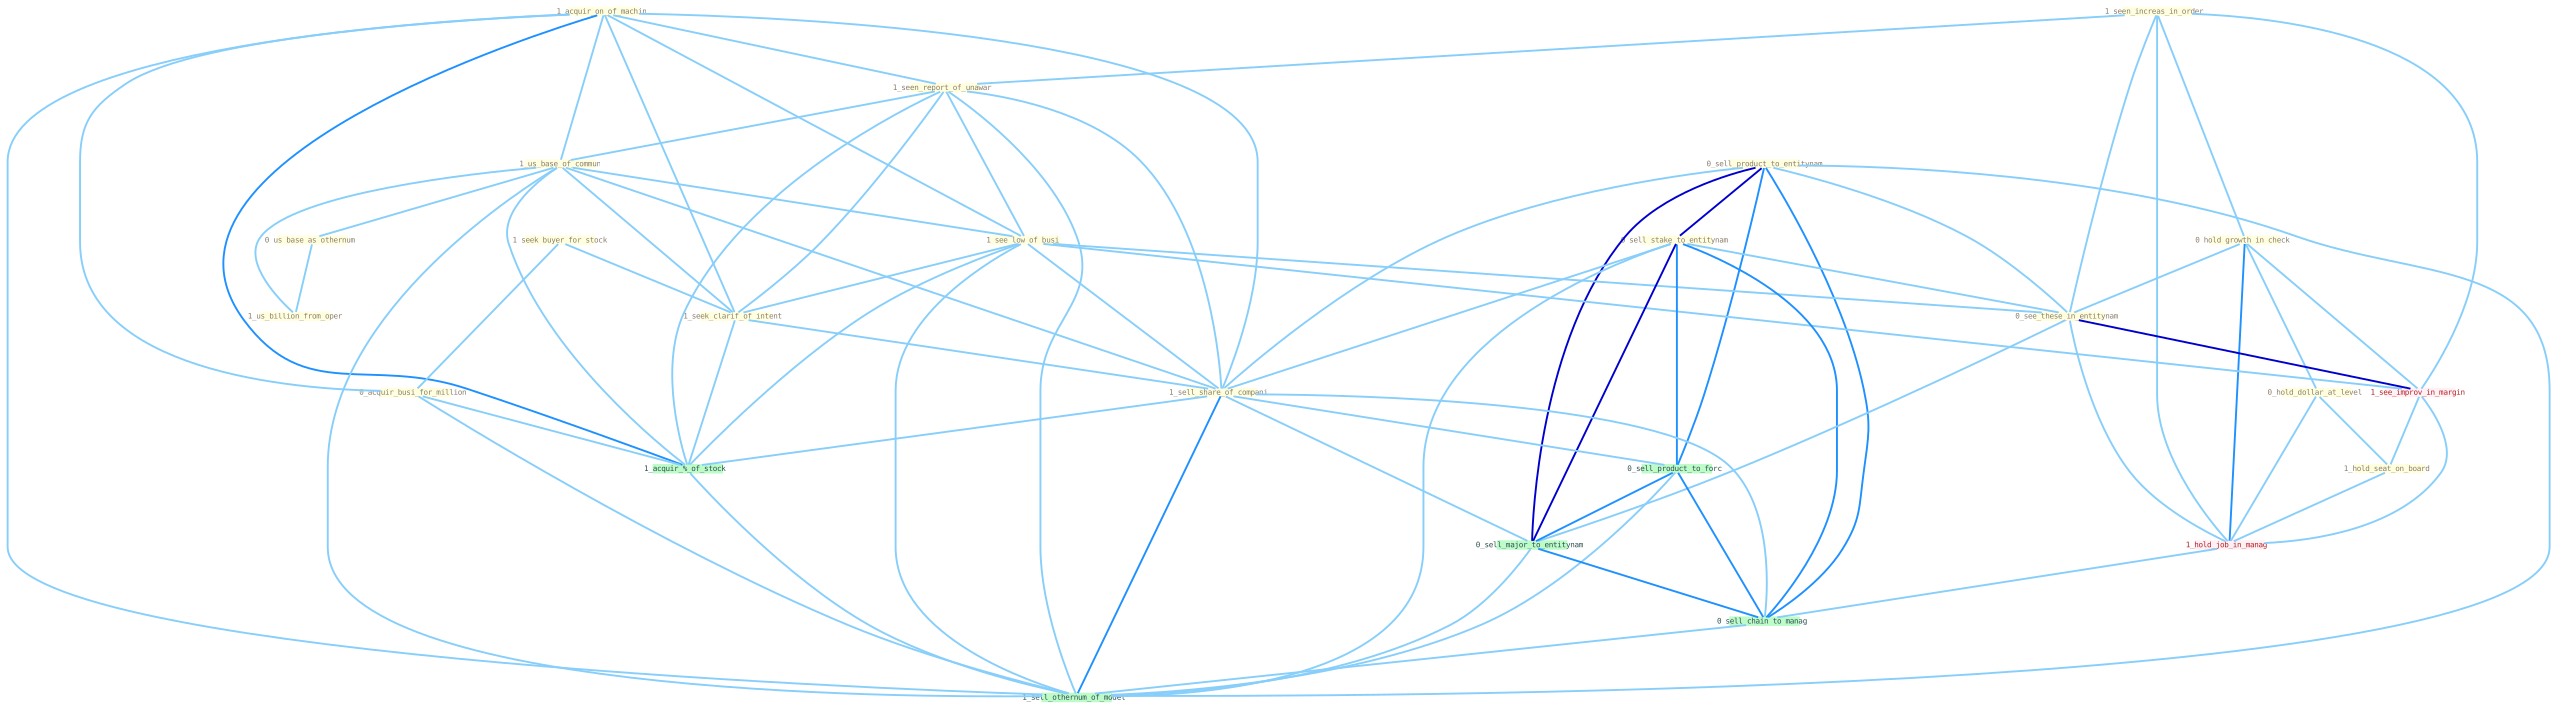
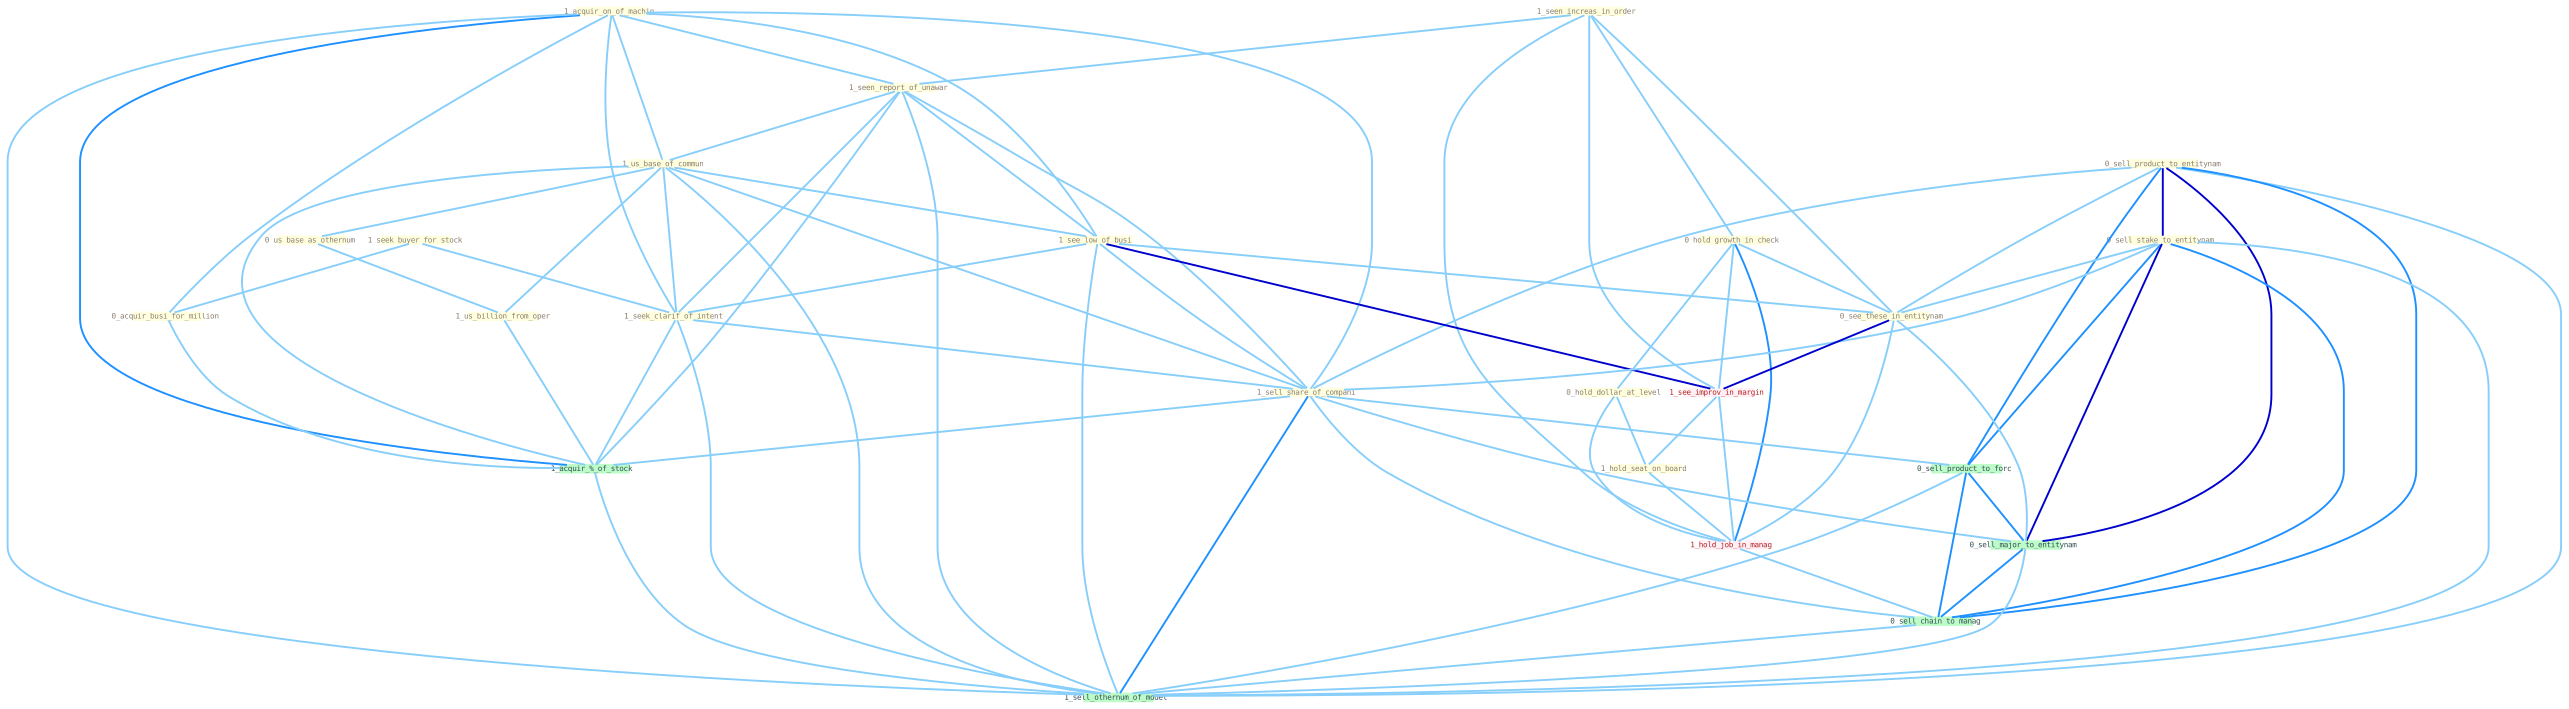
(1689, 313) -> (1408, 316)
(857, 321) -> (549, 392)
(732, 571) -> (782, 613)
